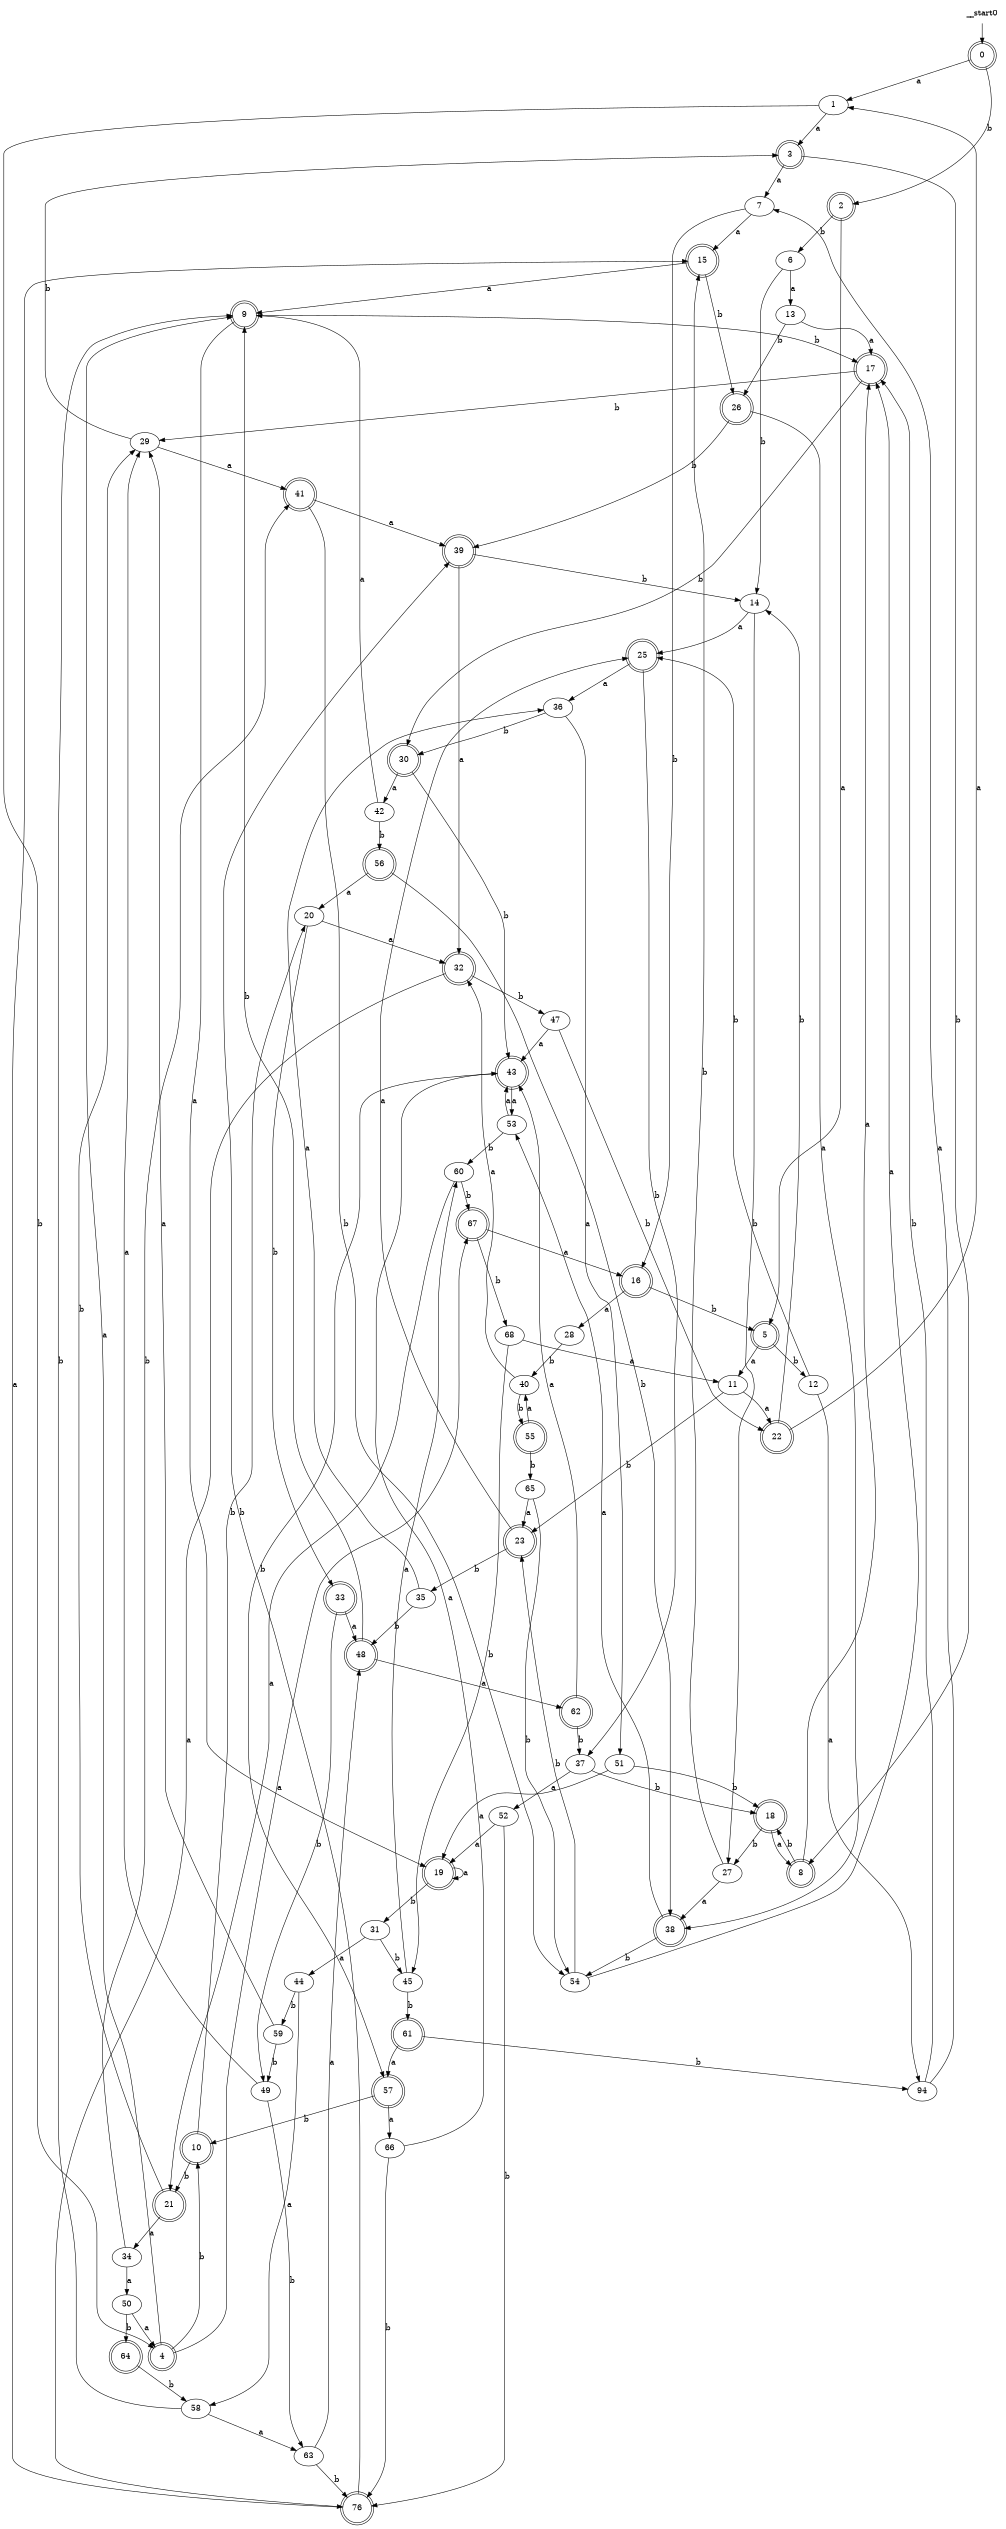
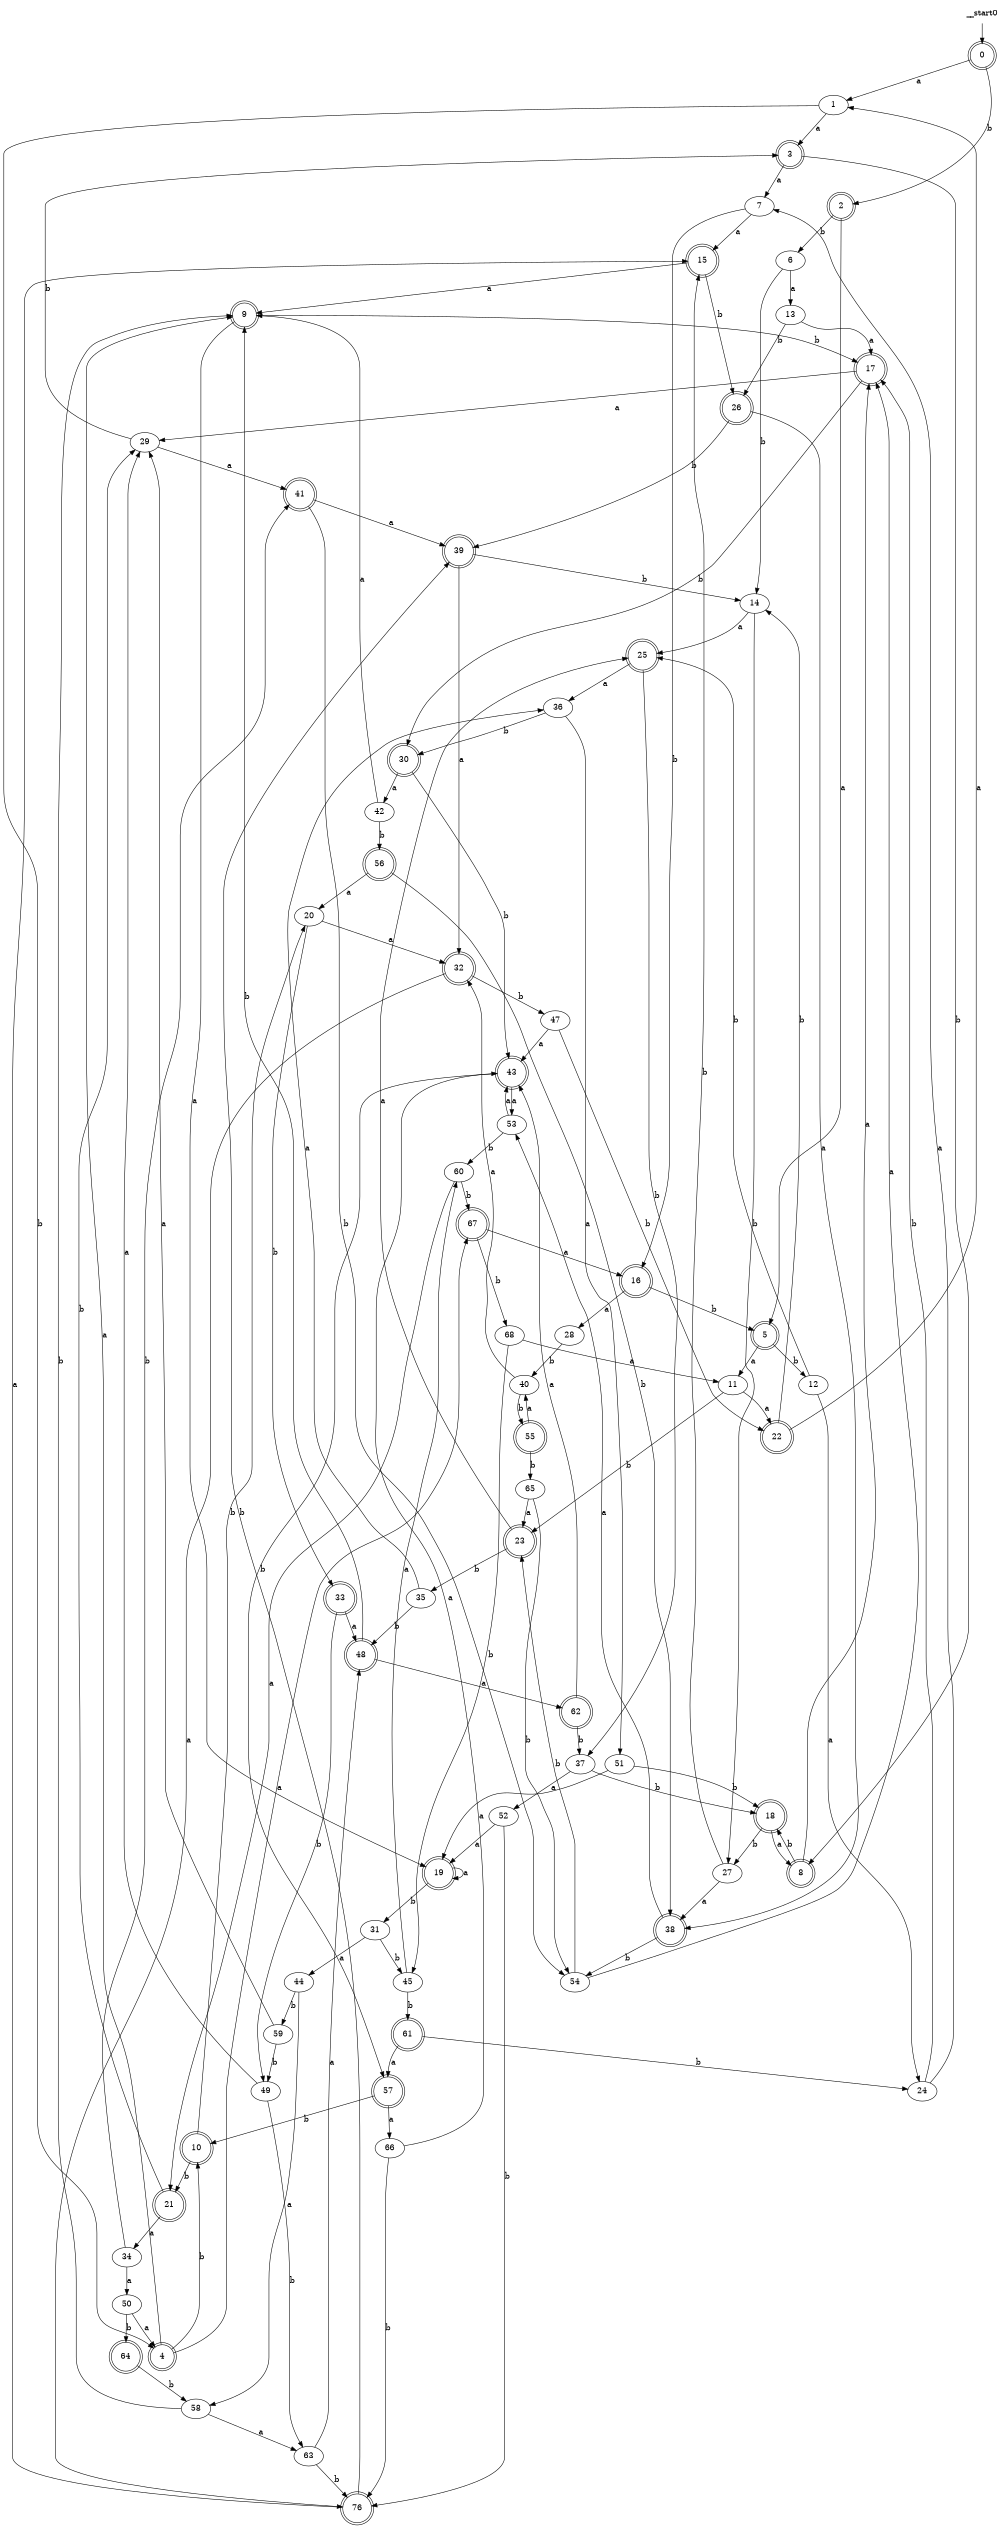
(617, 408) -> (617, 408)
(922, 2091) -> (922, 2091)
